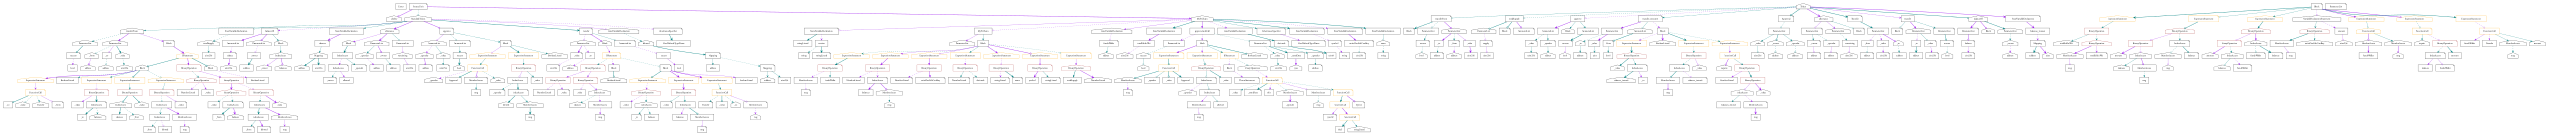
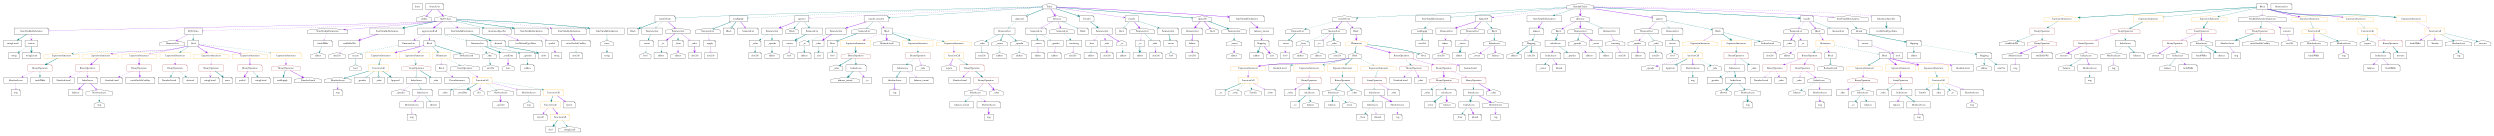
(418, 12) -> none
(1269, 93) -> (479, 93)
